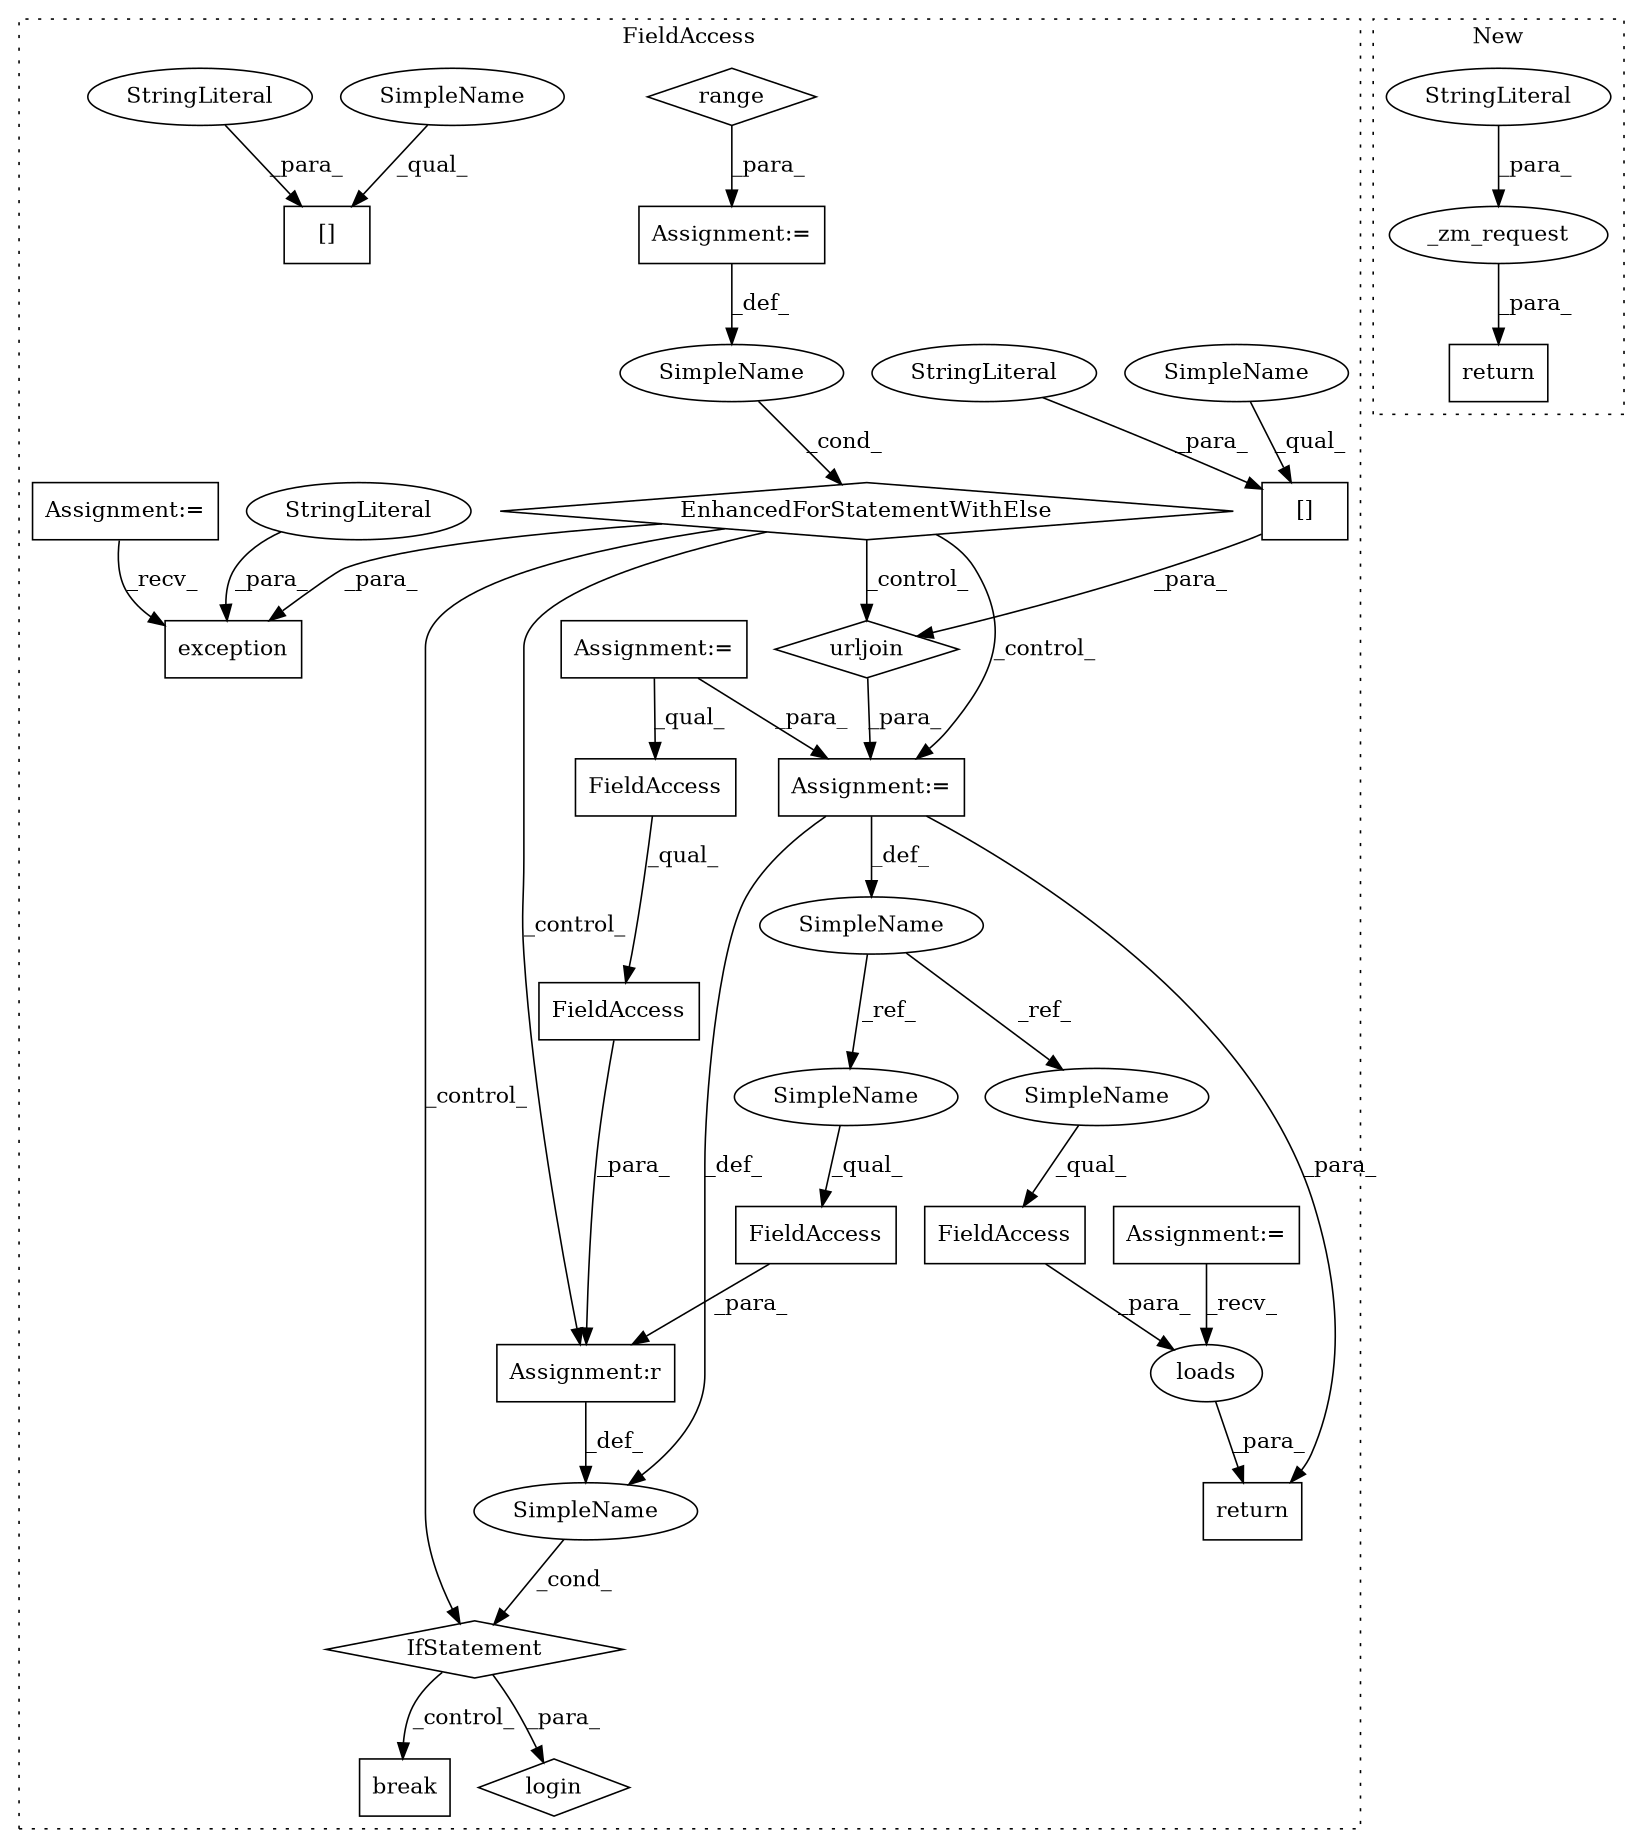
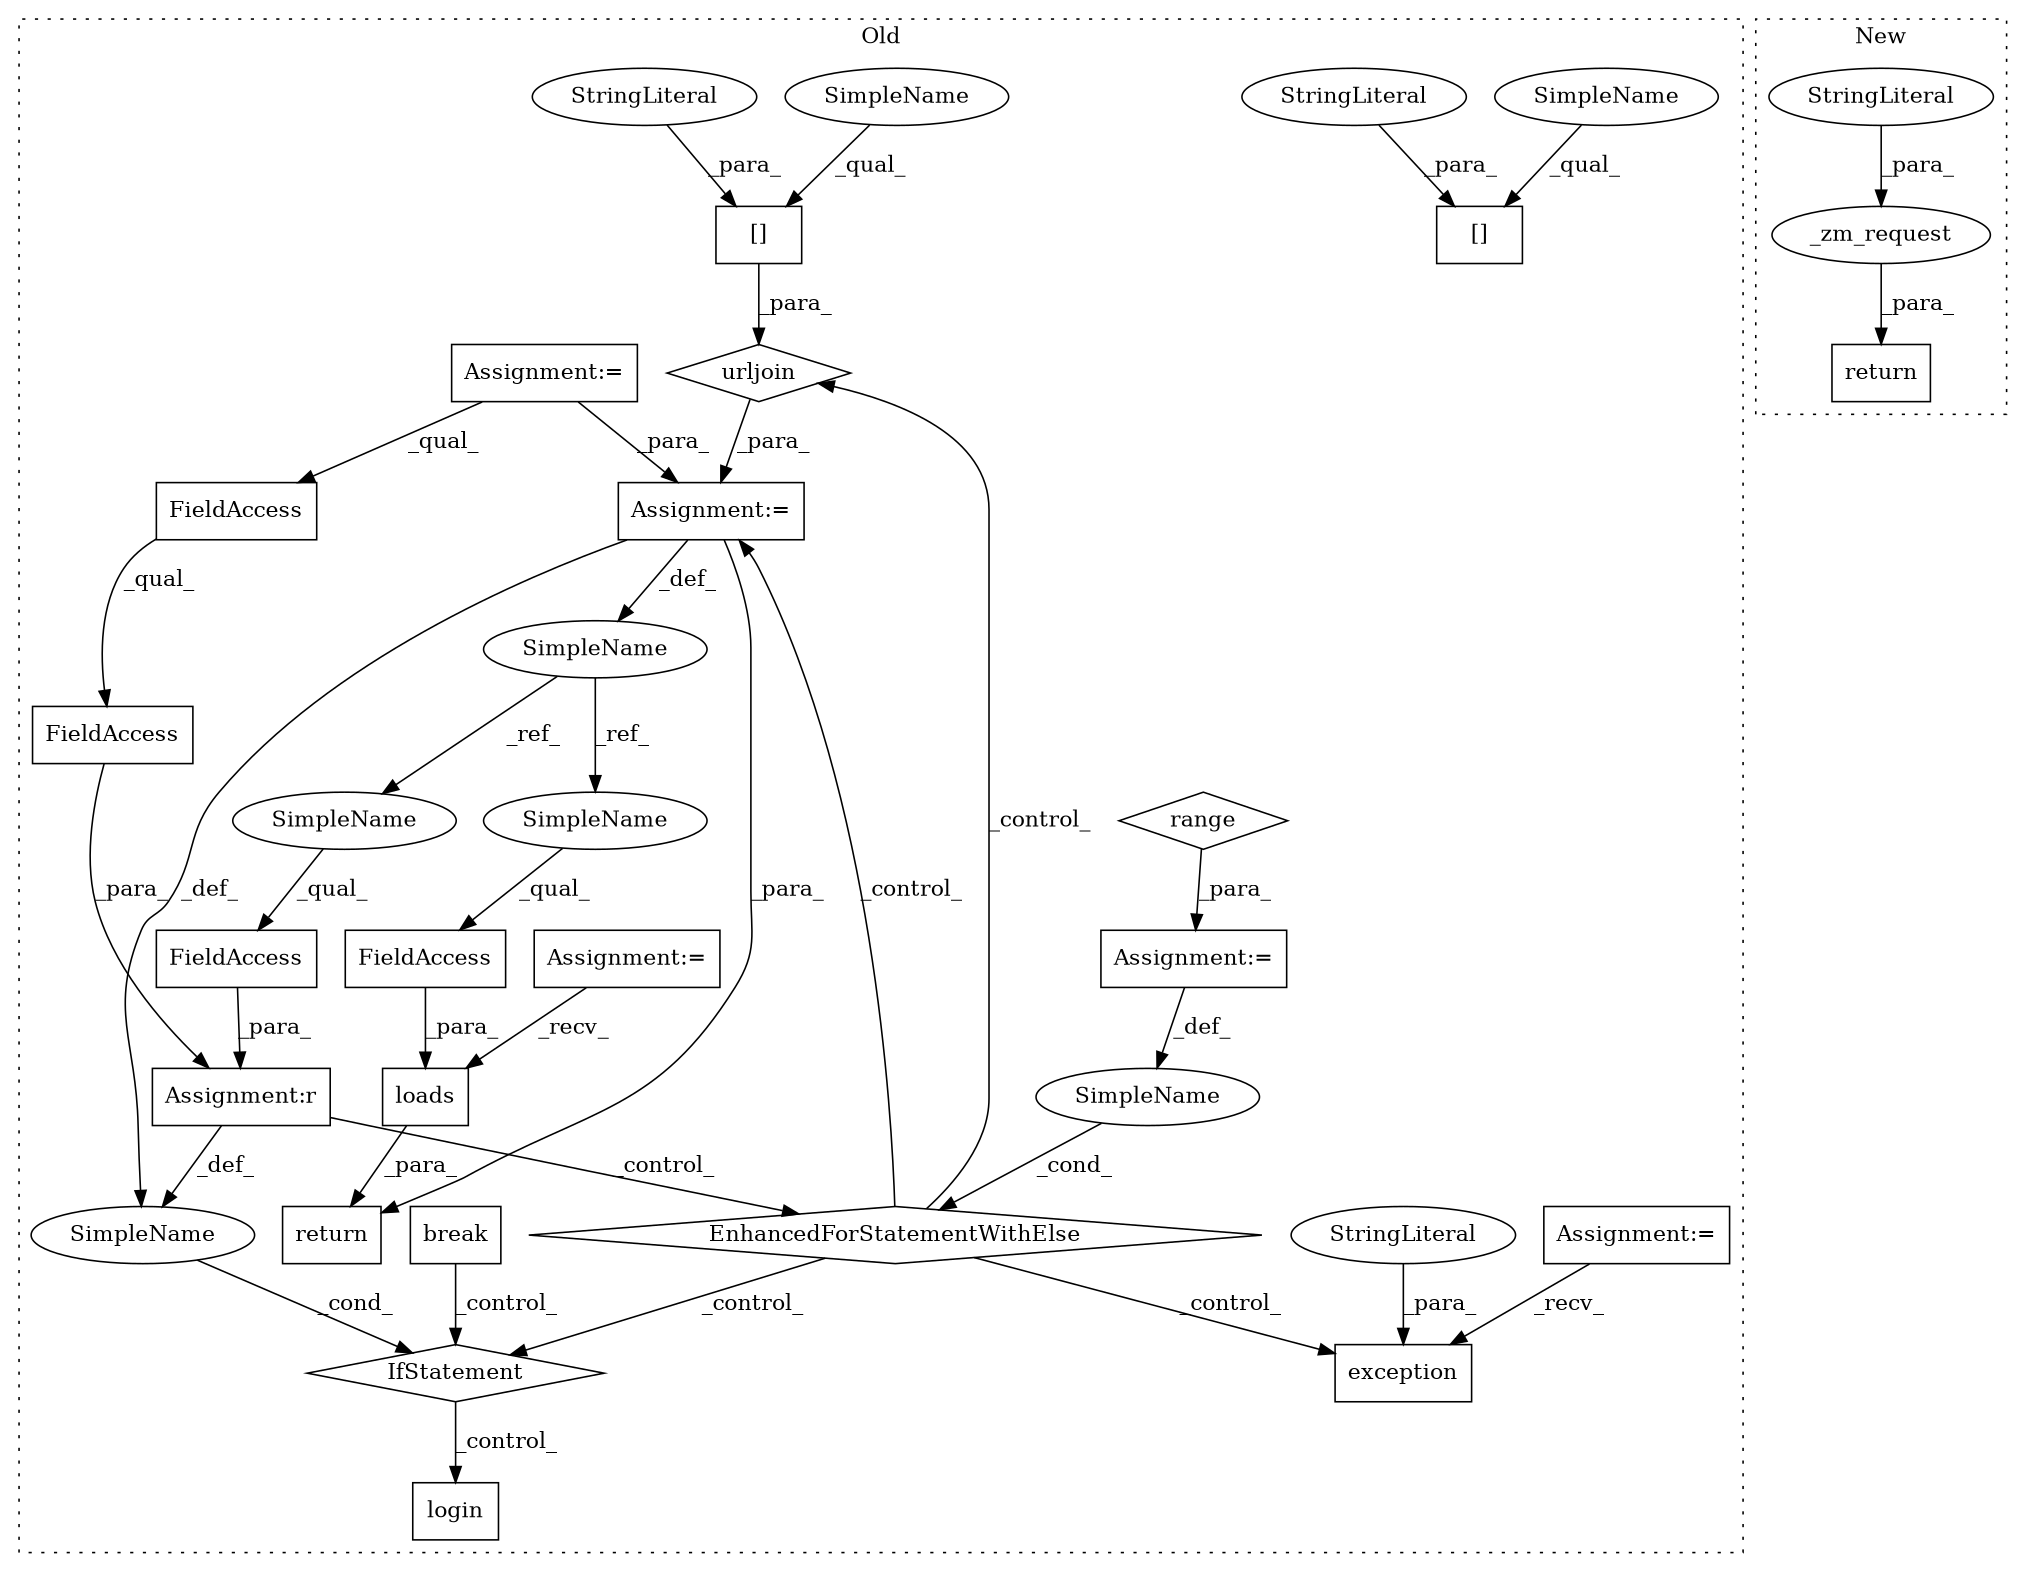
(690, 37) -> (881, 37)
(381, 580) -> (1230, 1304)
(524, 850) -> (557, 1165)
(1206, 1373) -> (425, 1097)
(415, 1703) -> (456, 1296)
(564, 1718) -> (506, 1442)
(554, 1788) -> (456, 1511)
